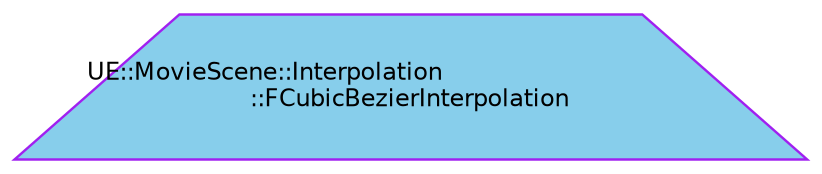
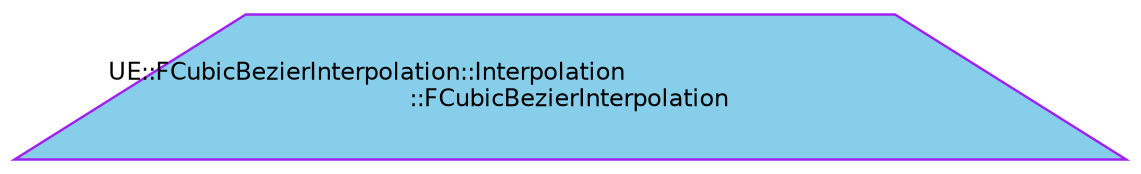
(411, 87) -> (570, 87)
